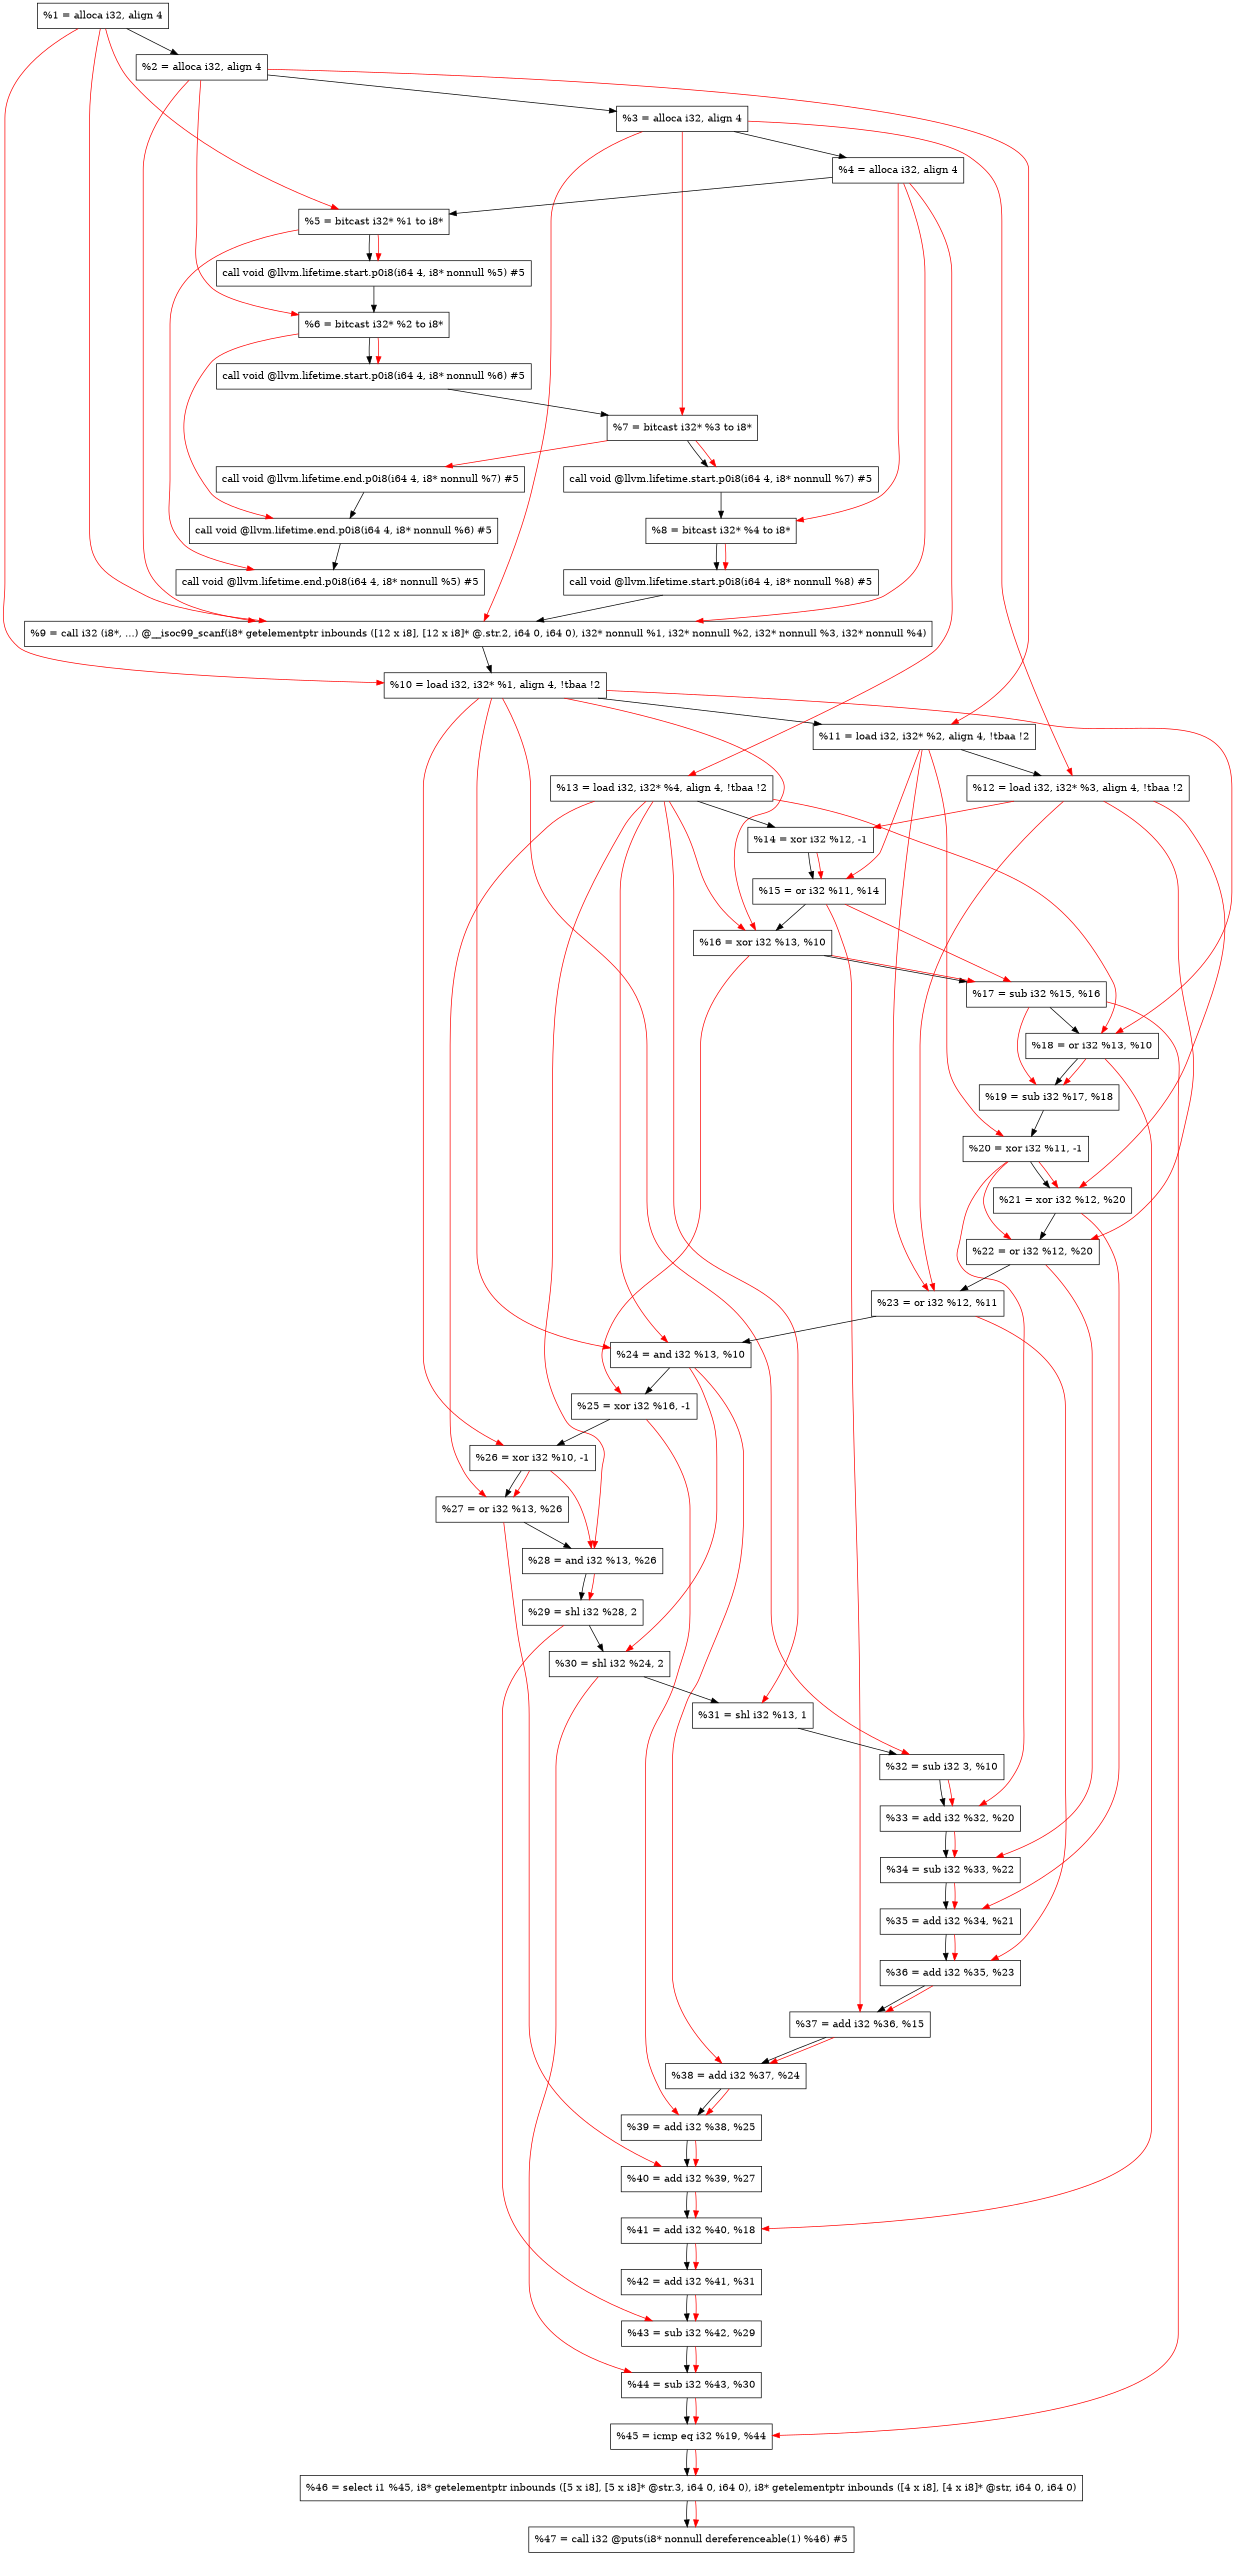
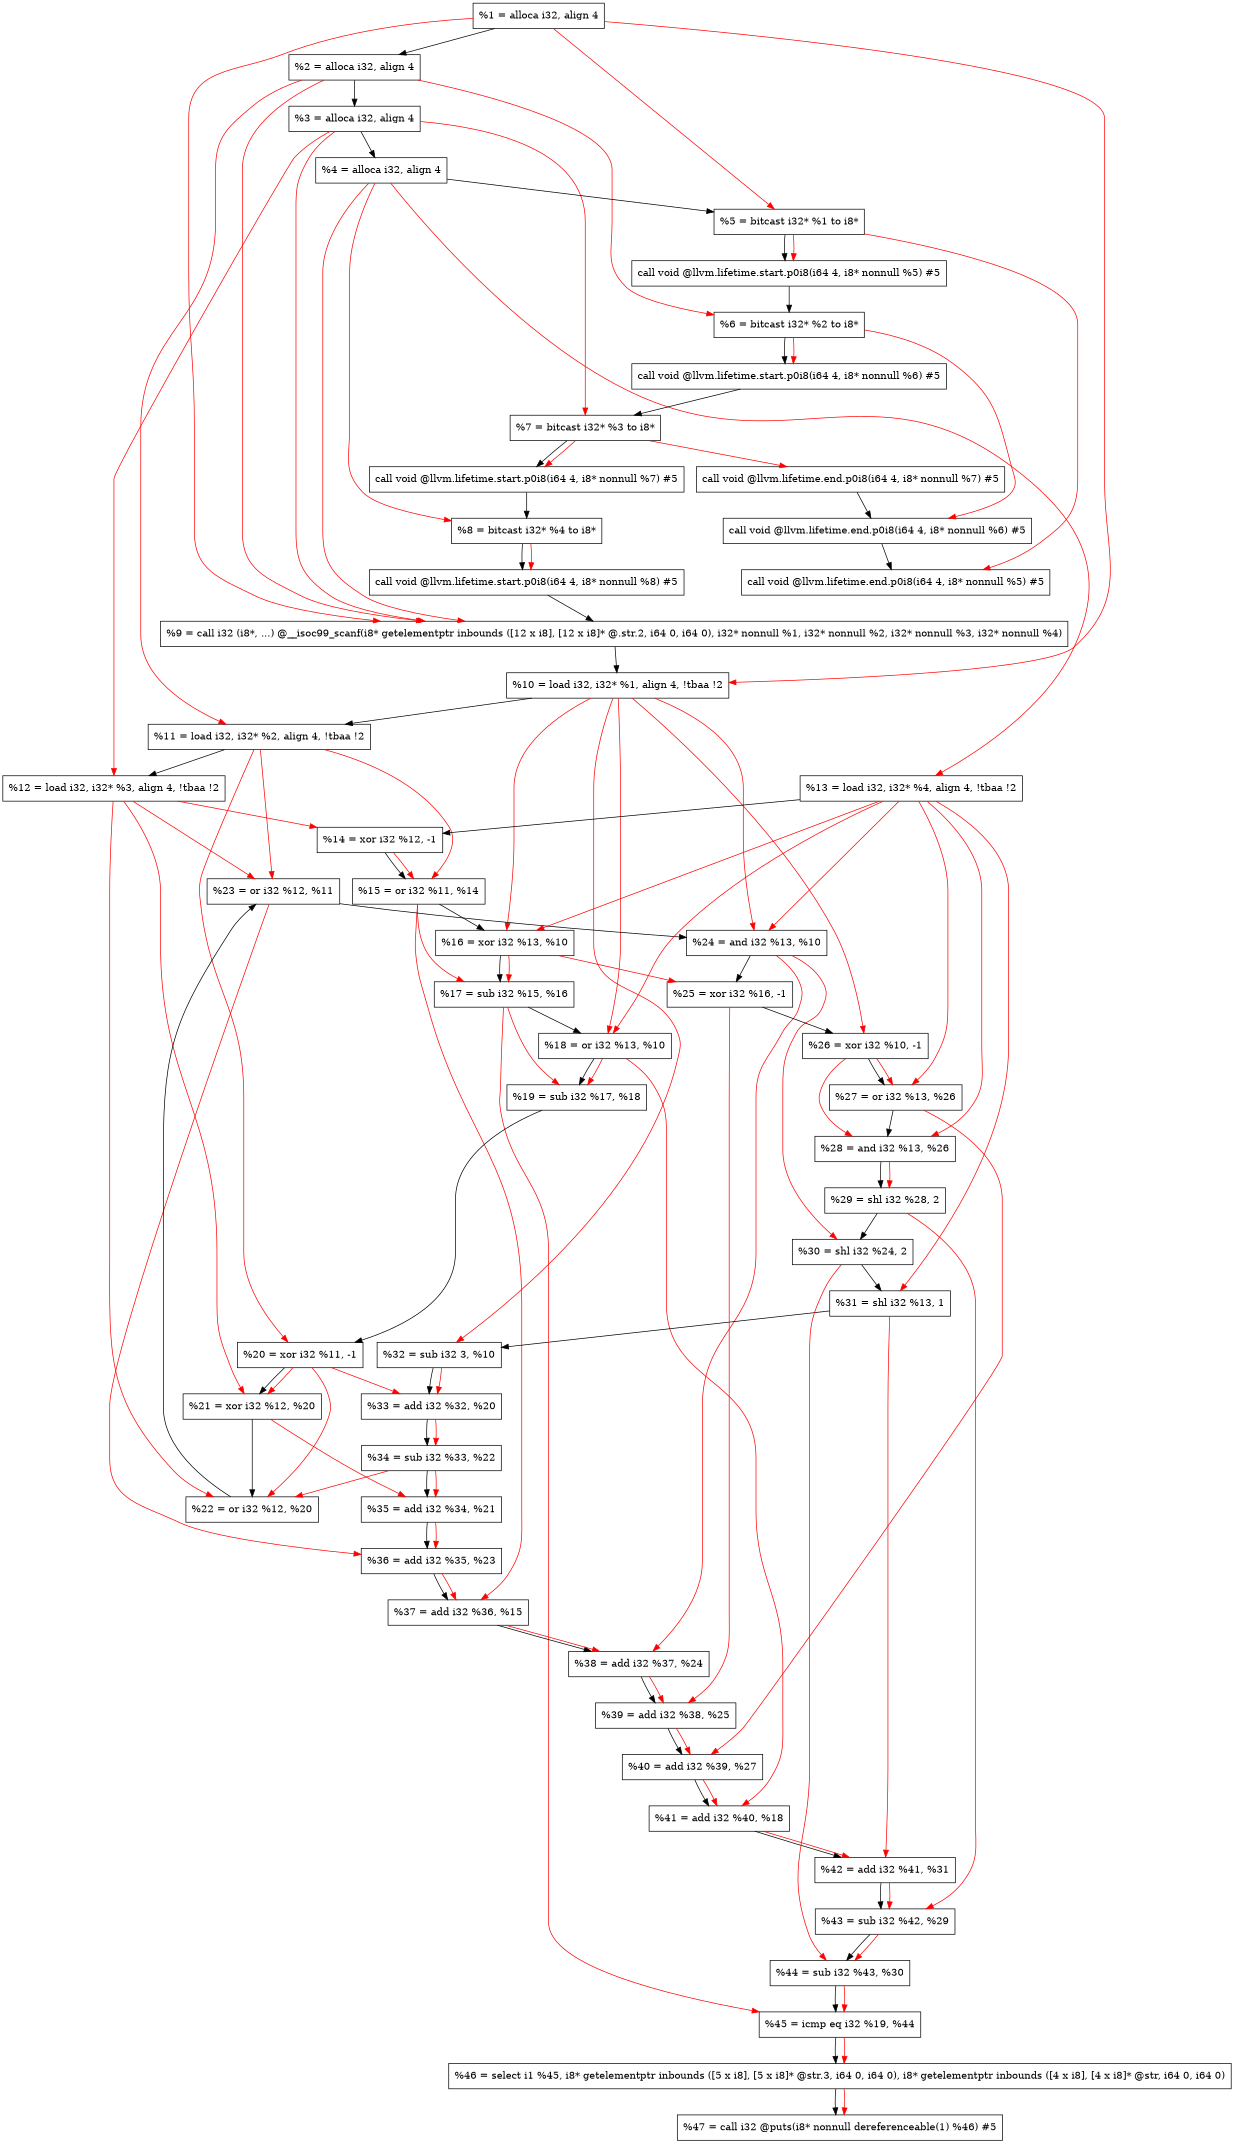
(1092, 1576) -> (346, 1483)
none -> (888, 1583)
